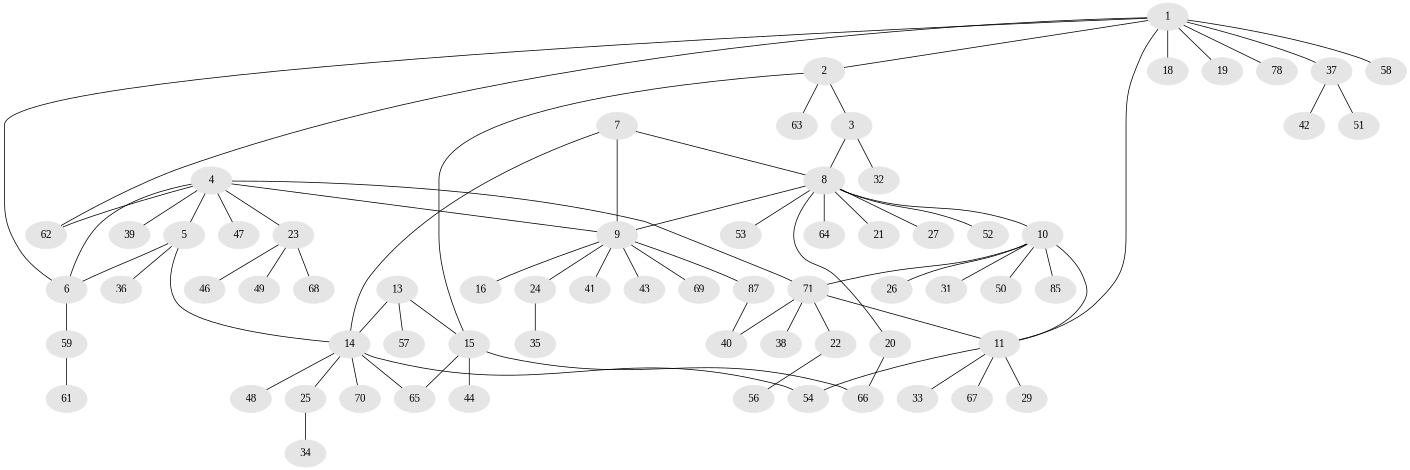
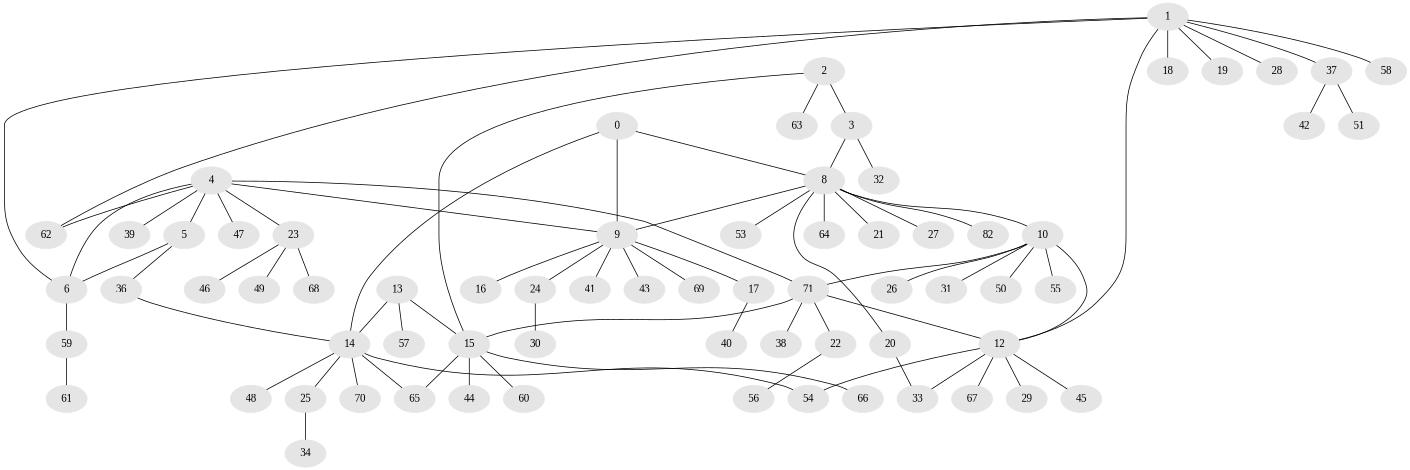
(996, 44) -> none
(1277, 71) -> (1277, 71)
(617, 126) -> (617, 126)
(988, 235) -> (988, 235)
(754, 290) -> (754, 290)
(1056, 290) -> (1056, 290)
(767, 317) -> (640, 320)
(222, 325) -> (233, 324)
(535, 344) -> (535, 344)
(999, 344) -> (999, 344)
(879, 367) -> (904, 372)
none -> (524, 399)
none -> (1081, 399)
